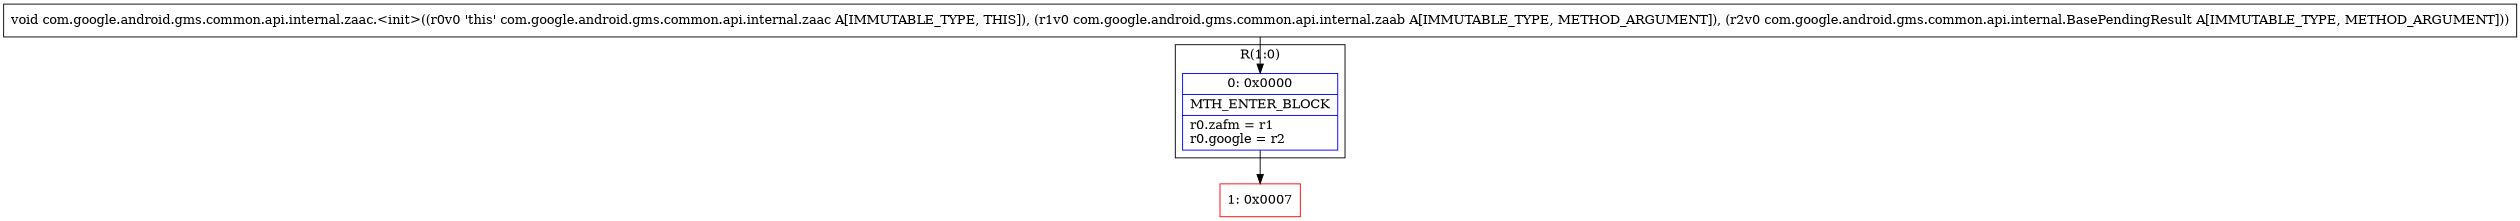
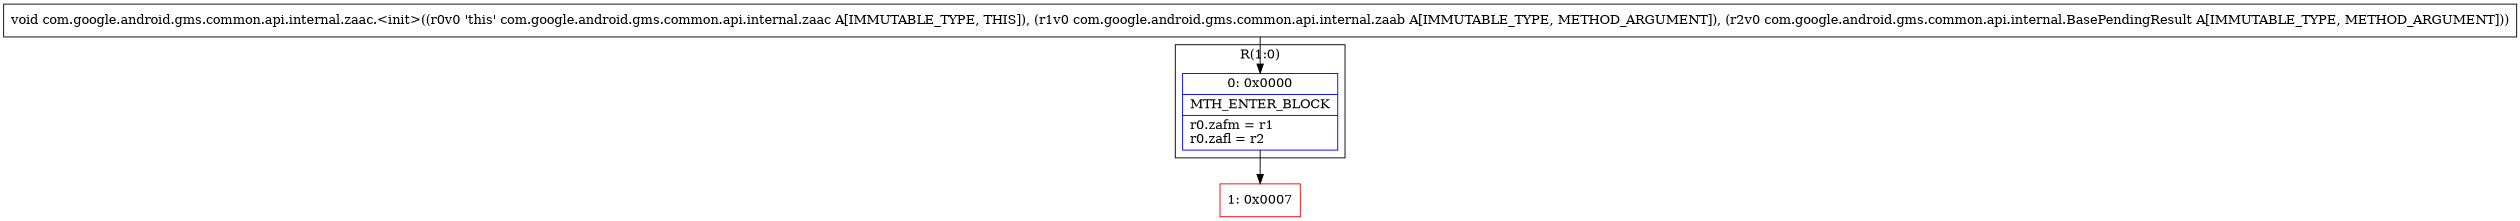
(1238, 139) -> (1227, 139)
